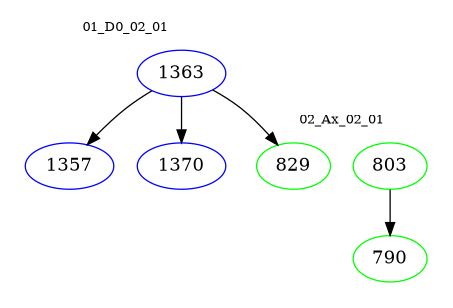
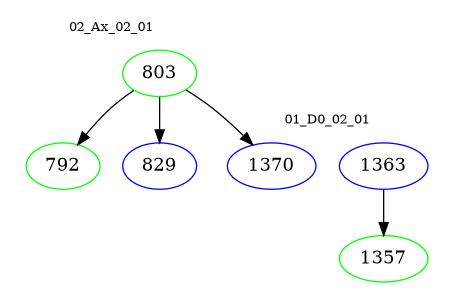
(182, 113) -> (226, 119)
(254, 120) -> (160, 113)
(70, 166) -> (384, 259)
(294, 166) -> (160, 166)
(390, 259) -> (63, 166)
